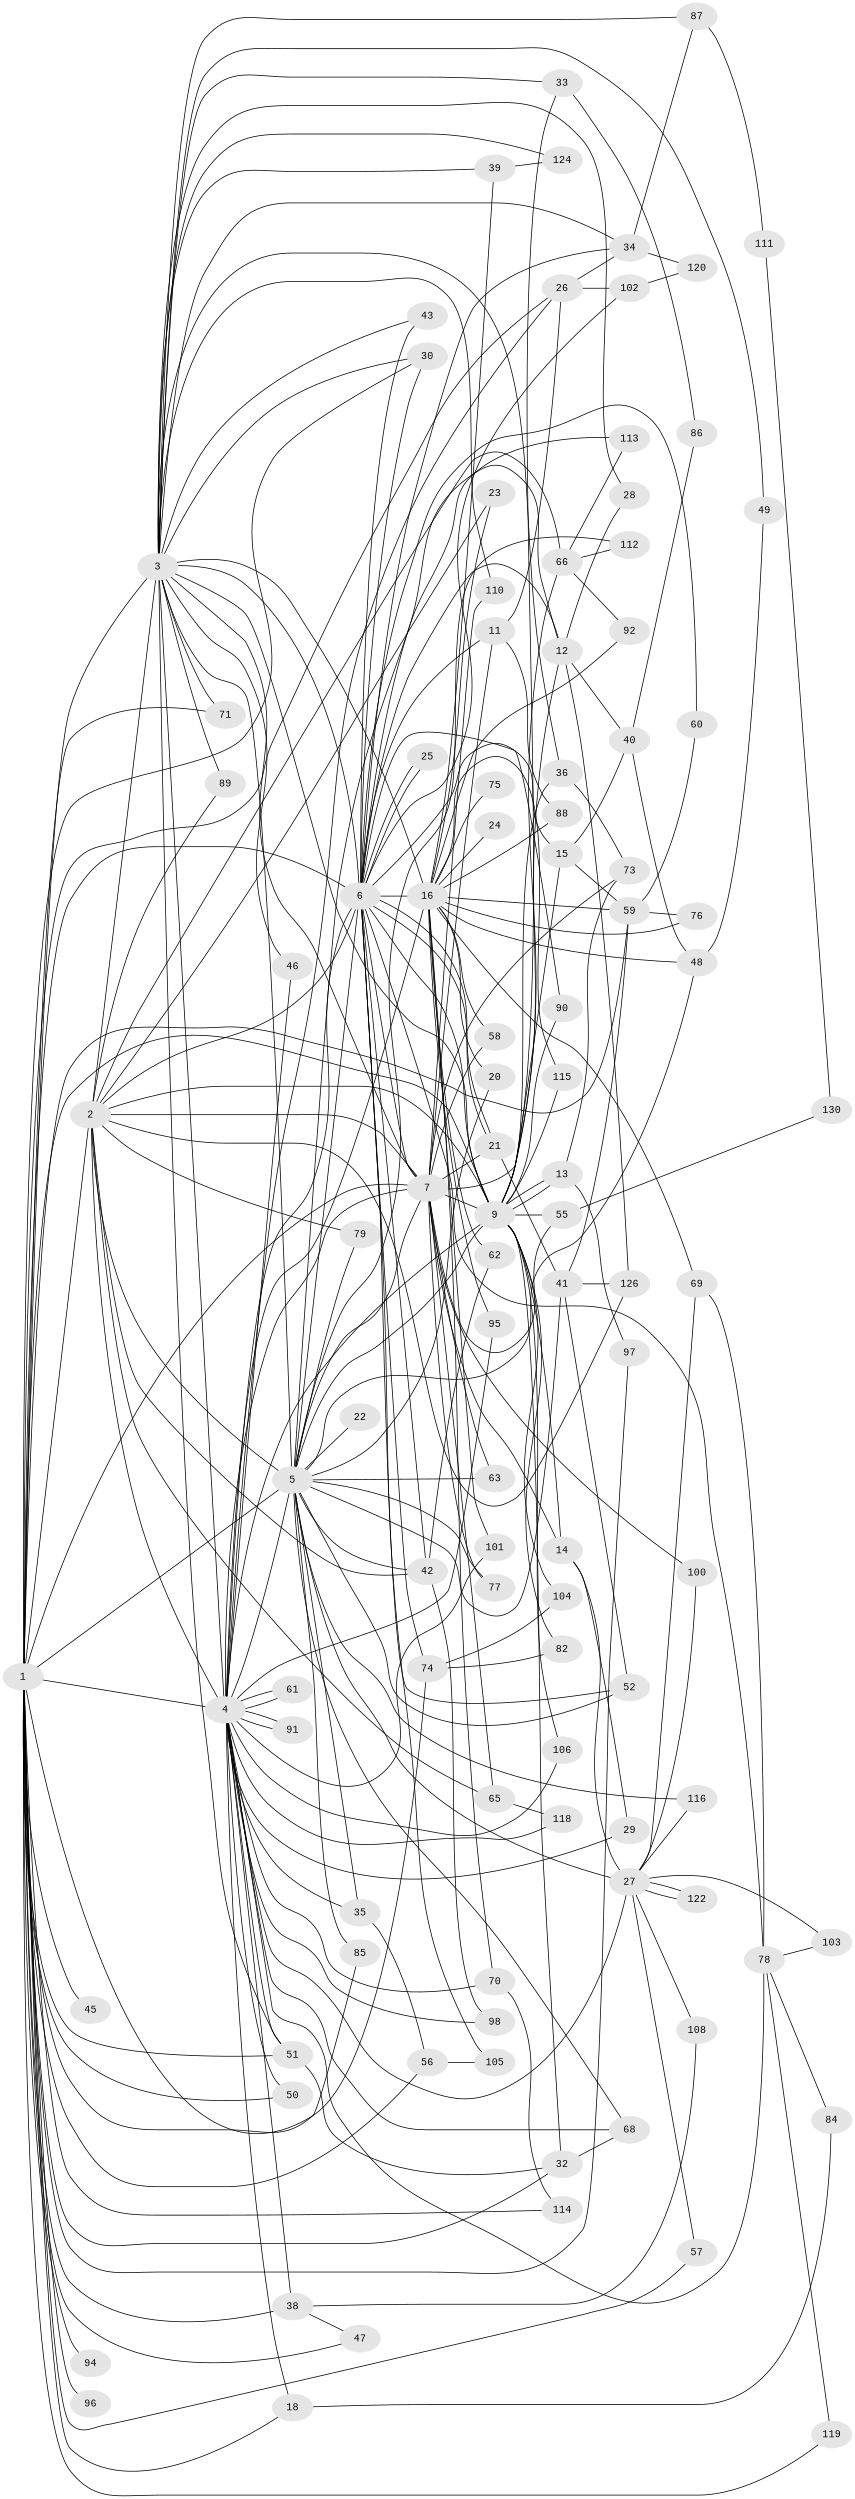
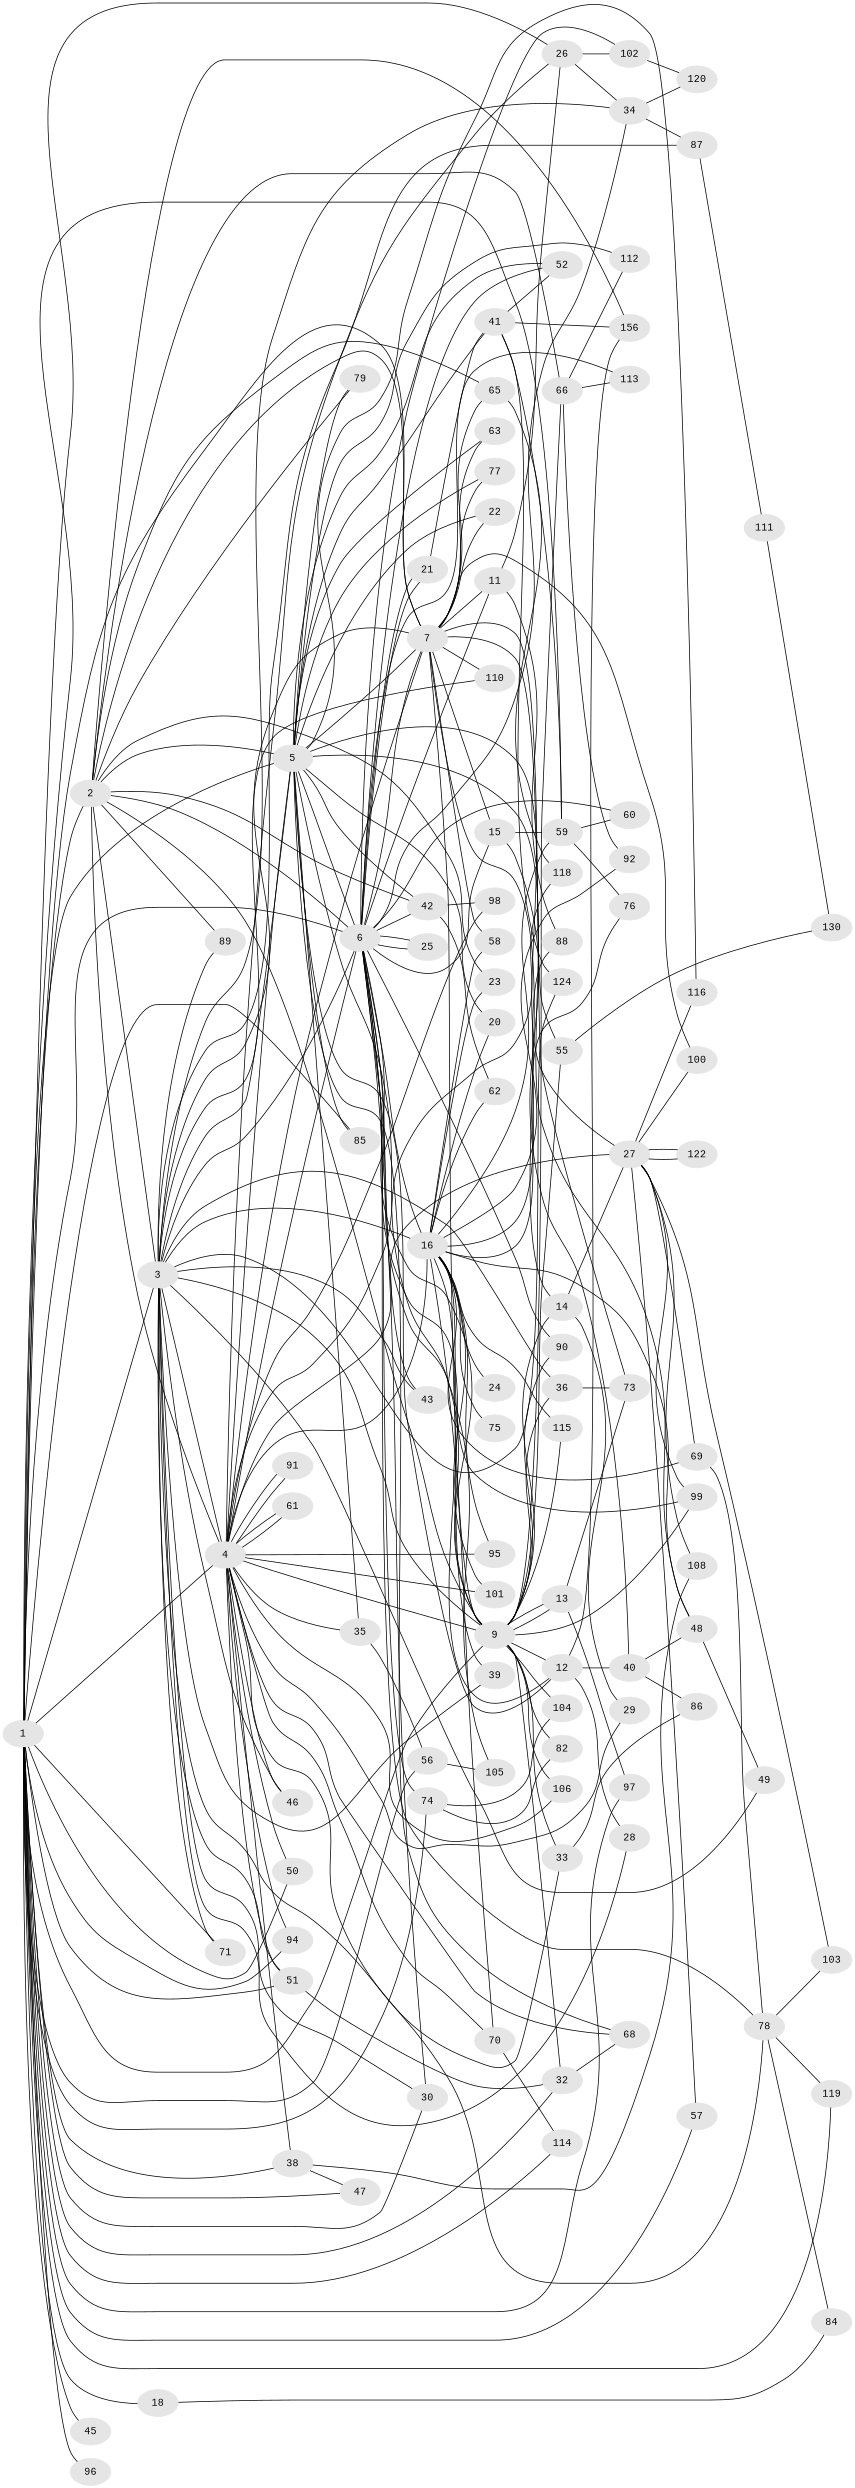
(529, 164) -> (521, 606)
(461, 1167) -> (467, 553)
(630, 1284) -> (630, 328)
none -> (697, 1497)
(241, 2044) -> (259, 1831)
